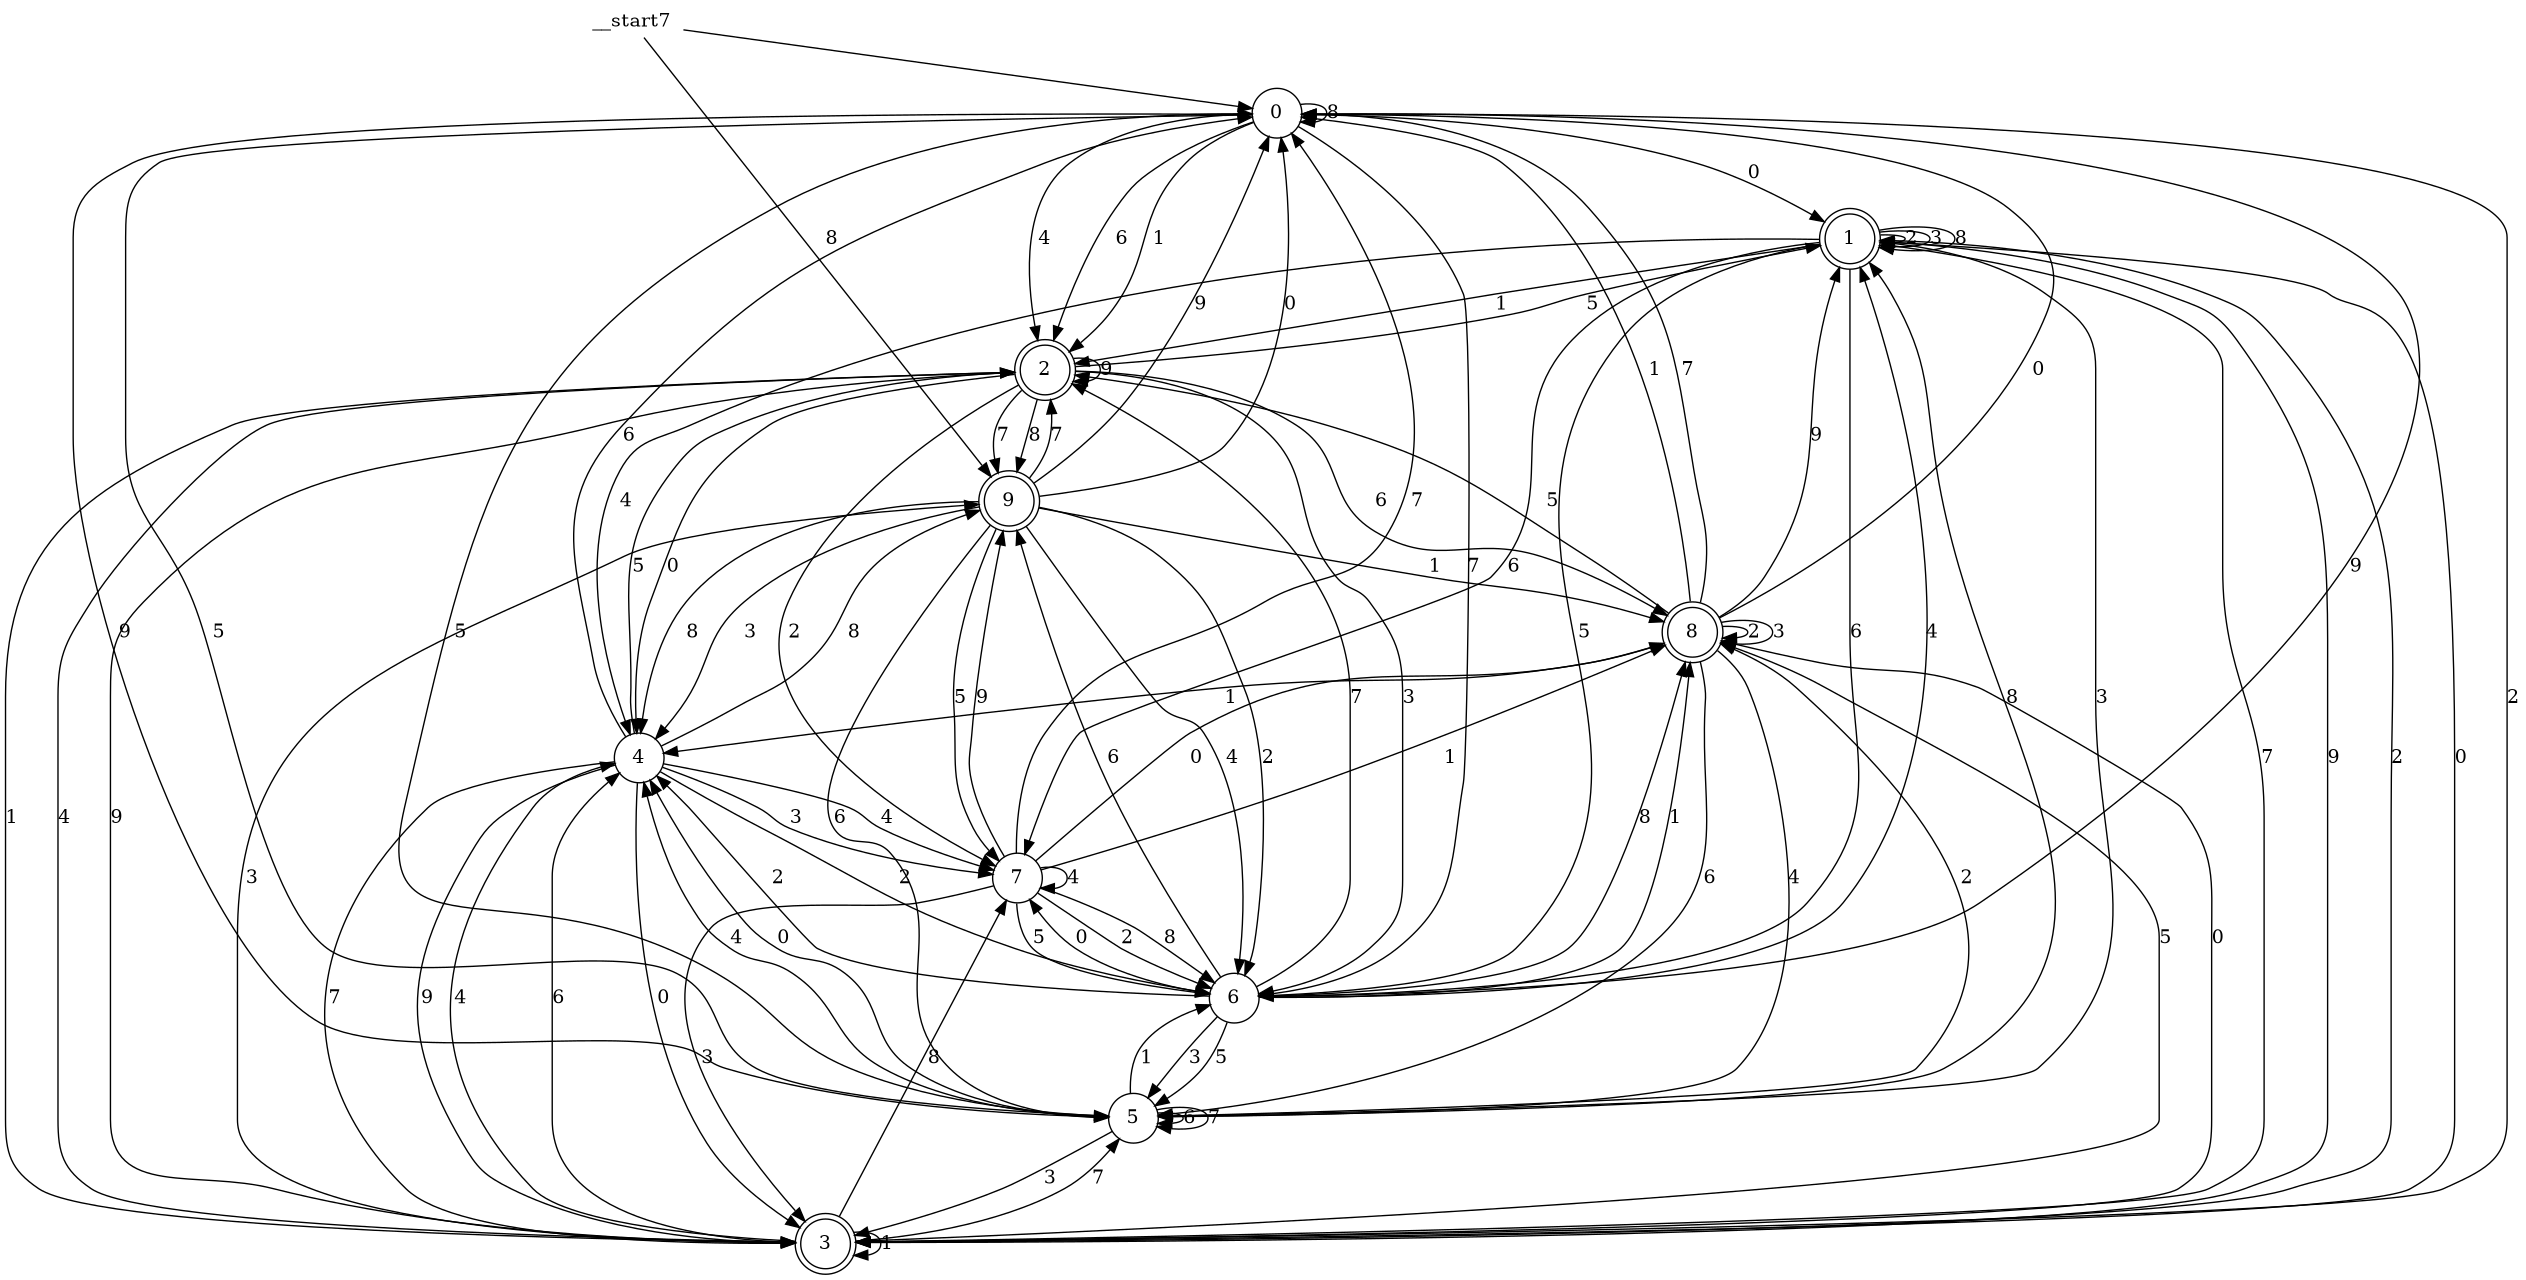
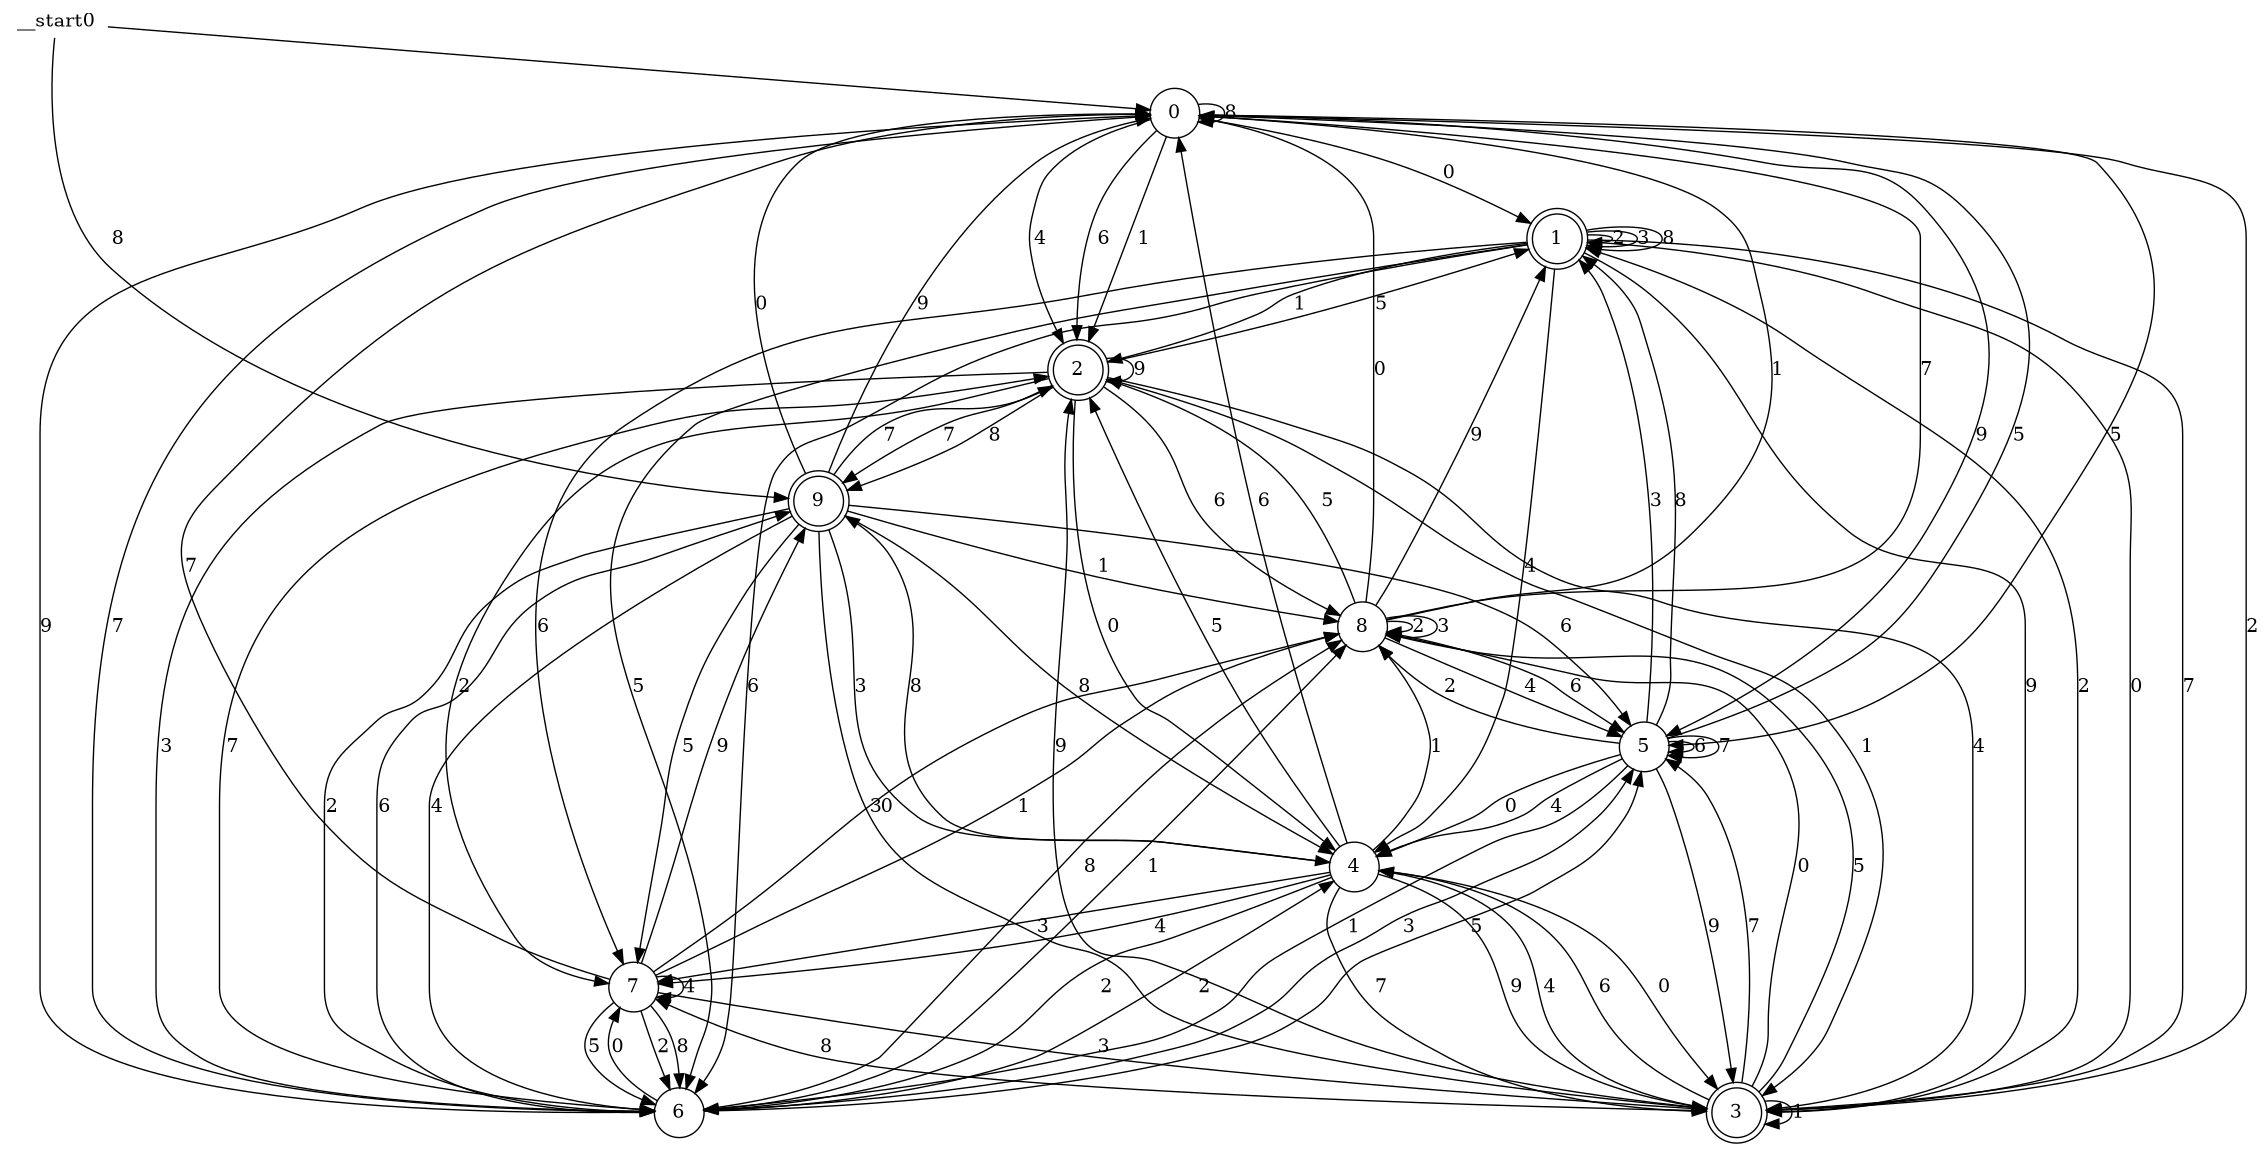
(632, 21) -> (57, 21)
(1693, 632) -> (1363, 627)
(1221, 688) -> (1429, 757)
(245, 861) -> (1124, 972)
(1855, 883) -> none
(1051, 1178) -> (1715, 927)
